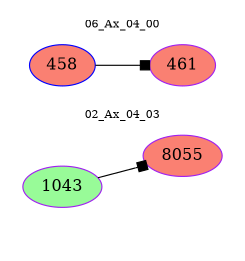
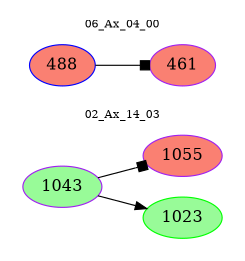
(62, 65) -> (62, 65)
(123, 115) -> (123, 115)
(183, 156) -> (183, 156)
none -> (183, 218)
